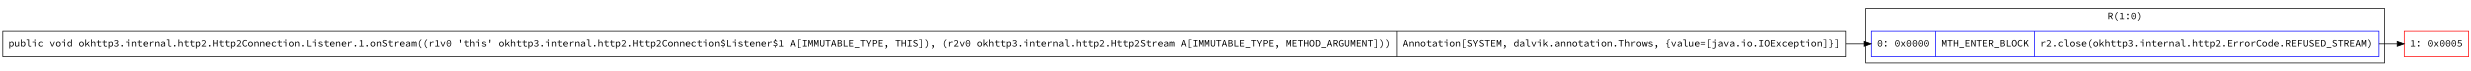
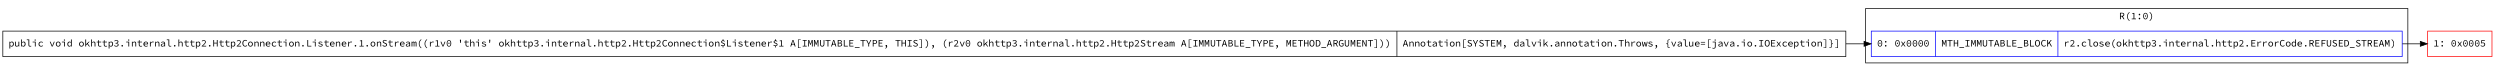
(1985, 43) -> (1997, 43)
